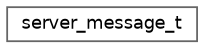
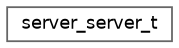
(102, 24) -> (90, 24)
